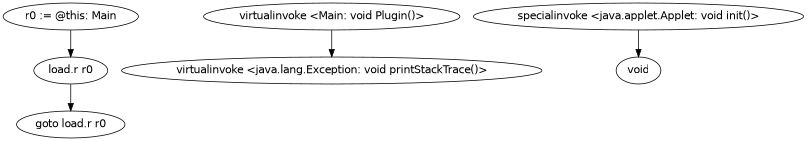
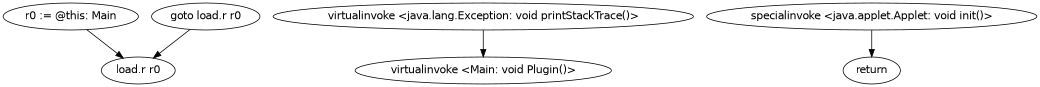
(332, 40) -> (483, 40)
(639, 70) -> (872, 70)
(71, 94) -> (175, 41)
